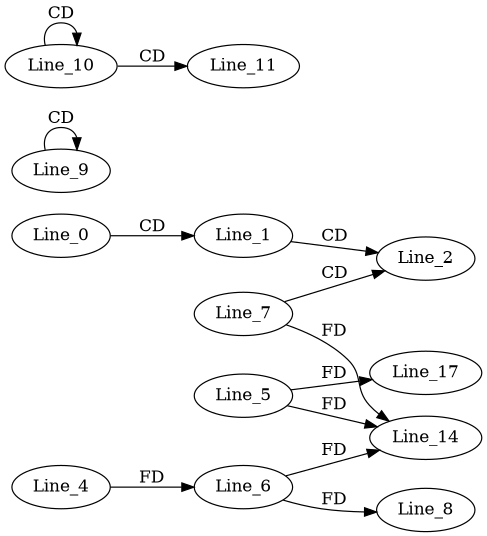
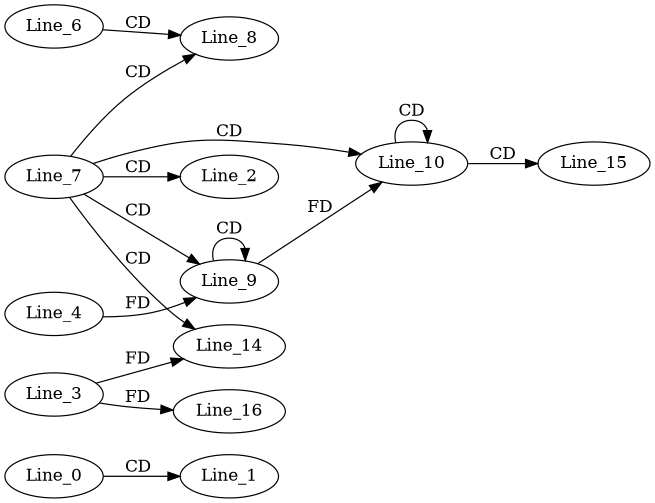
(243, 66) -> (594, 164)
none -> (122, 101)
none -> (220, 140)
none -> (137, 226)
none -> (315, 226)
(329, 246) -> none
(335, 331) -> (138, 259)
(426, 373) -> (229, 411)
(243, 396) -> (54, 395)
(327, 465) -> none
(146, 487) -> (145, 314)
(335, 500) -> (138, 23)
